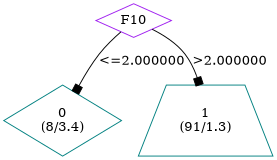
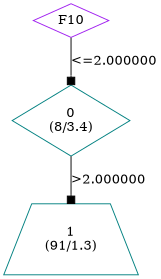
(179, 48) -> (71, 175)
